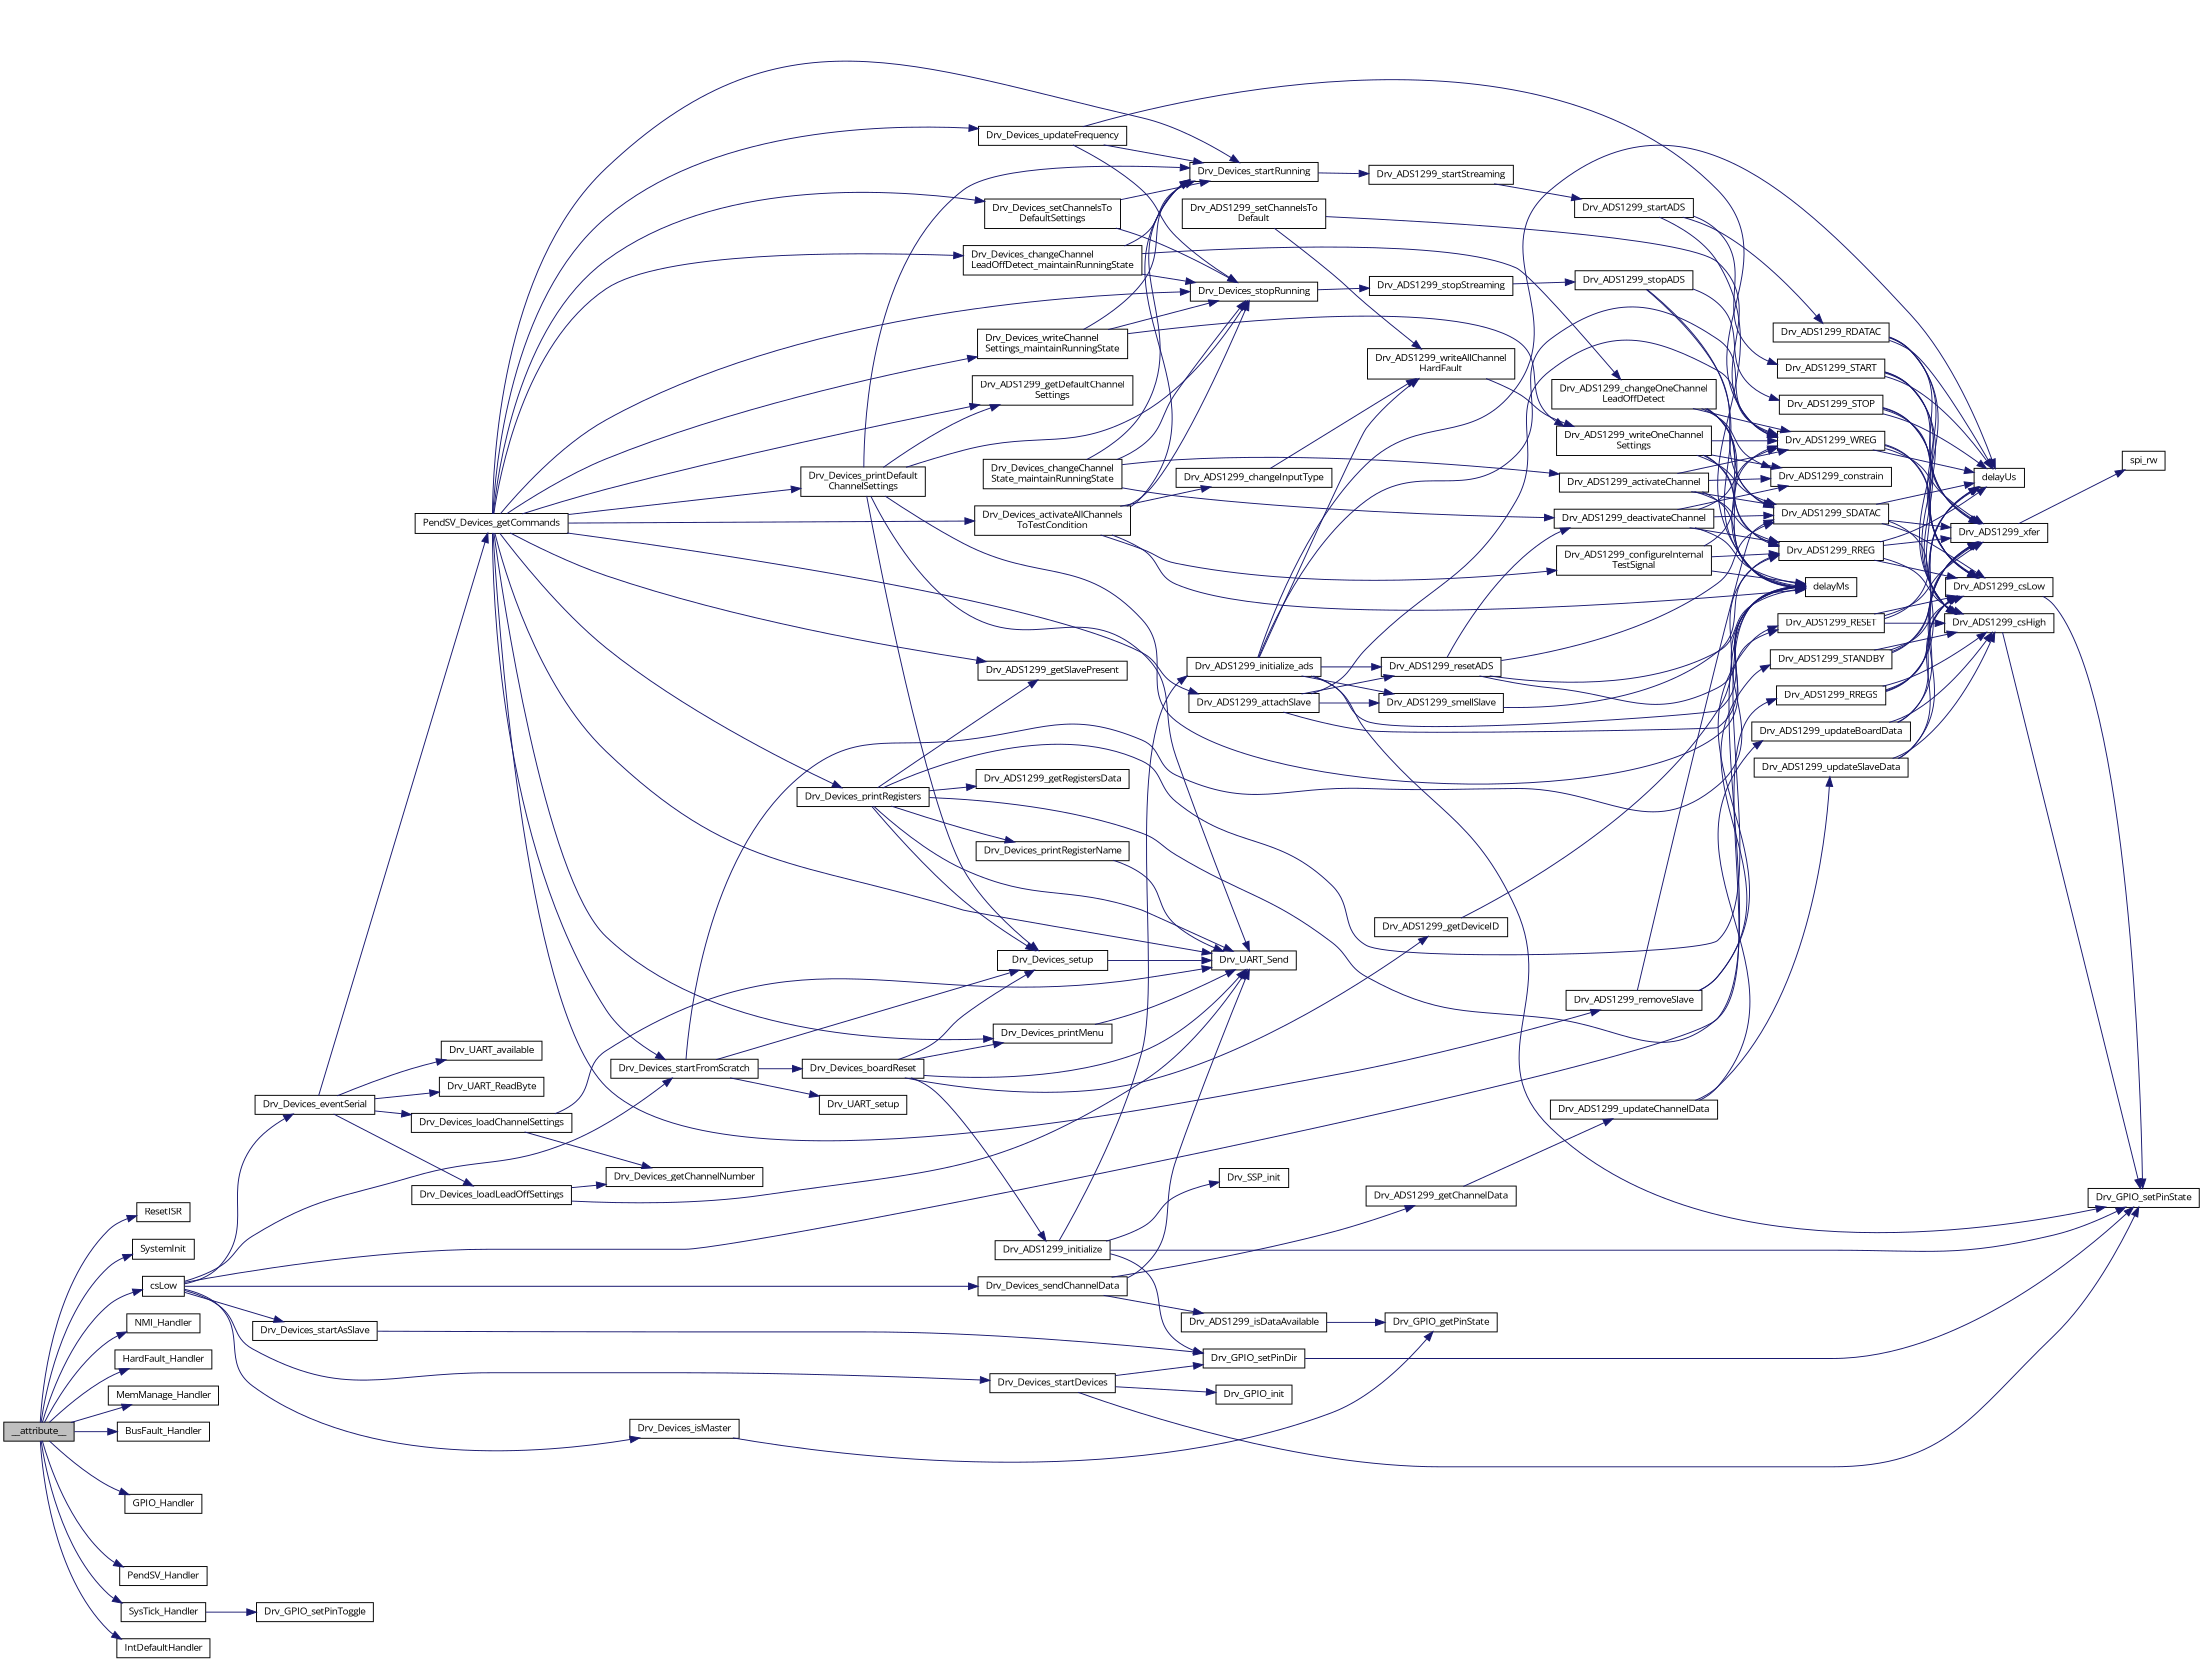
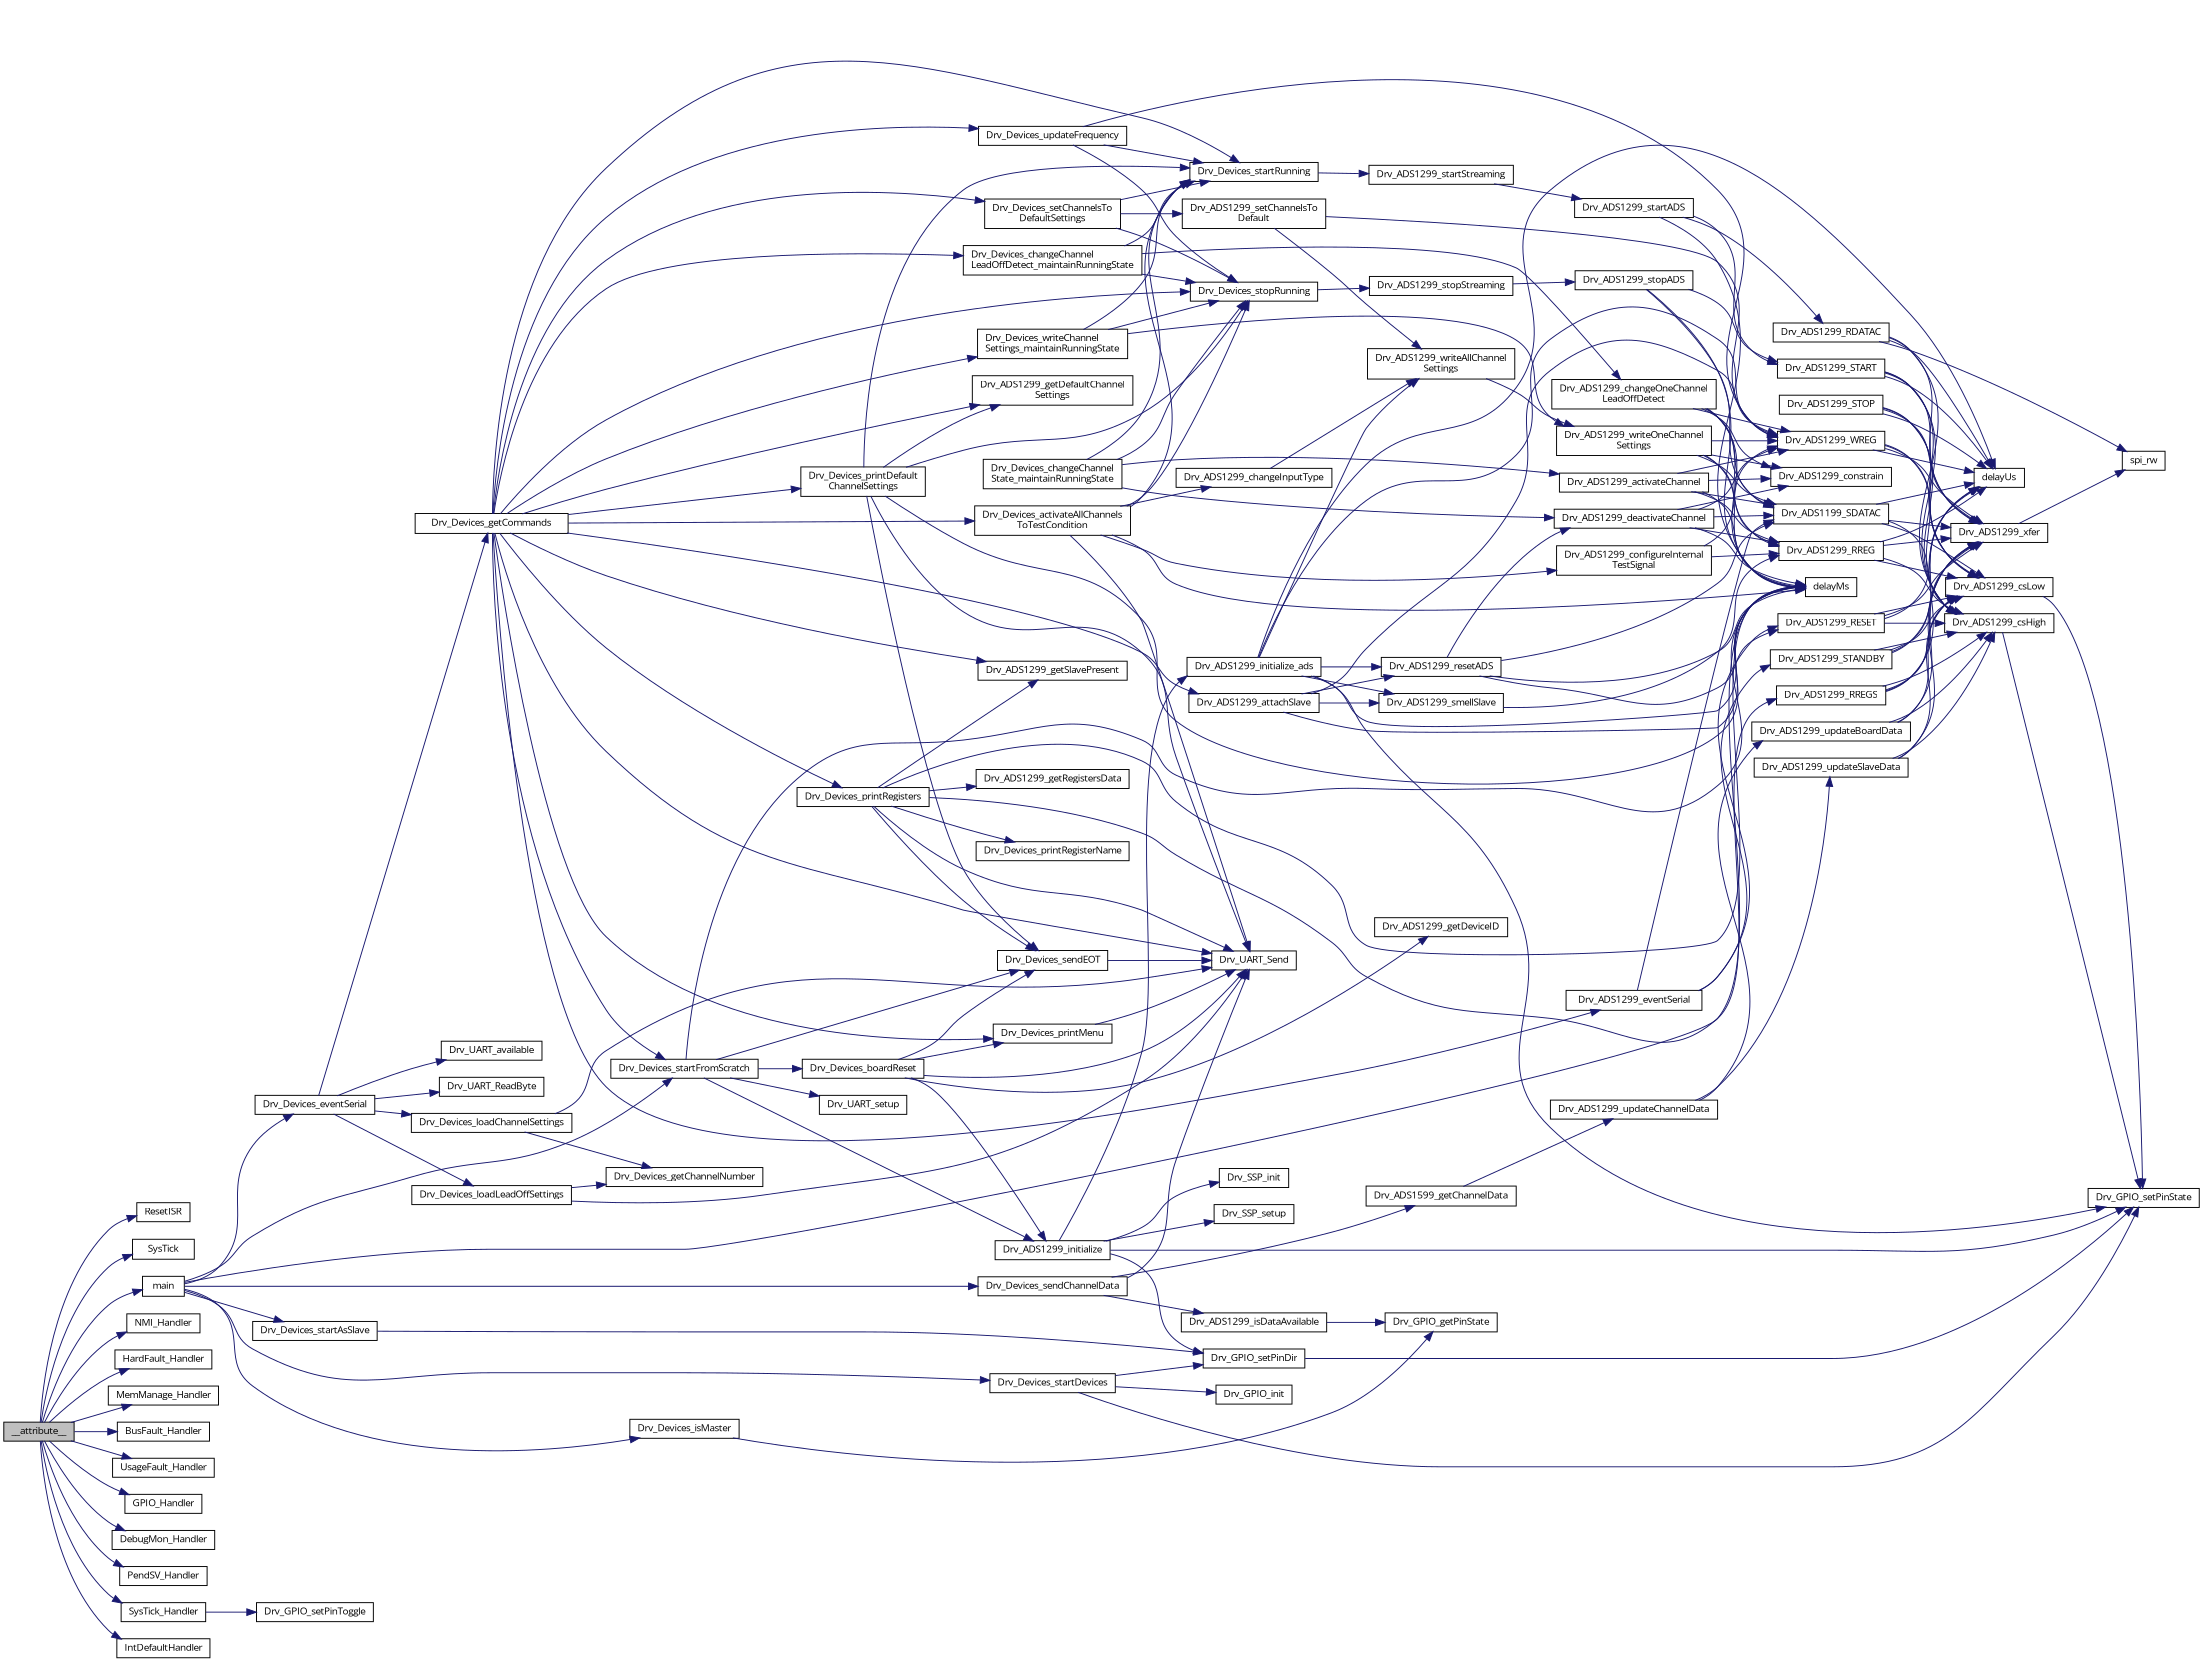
none -> (1147, 214)
(1727, 314) -> (1728, 313)
(1441, 364) -> (1441, 364)
(1932, 453) -> (2001, 388)
(1831, 514) -> (1831, 514)
(492, 523) -> (492, 523)
(1754, 577) -> none
(1666, 773) -> none
(1162, 905) -> (1181, 738)
(1053, 960) -> (1053, 960)
(1634, 1000) -> (1634, 1000)
none -> (864, 1157)
(1441, 1196) -> (1441, 1196)
none -> (1254, 1214)
(163, 1249) -> (163, 1249)
(163, 1286) -> (163, 1286)
none -> (163, 1468)
none -> (163, 1540)
